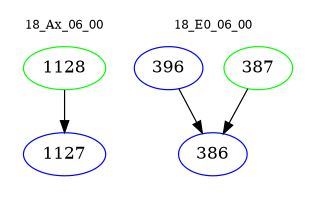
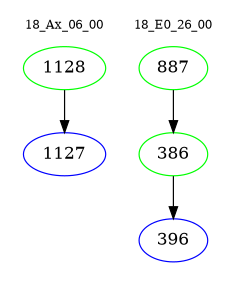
(213, 26) -> (173, 26)
(258, 68) -> (173, 68)
(188, 106) -> (173, 191)
(213, 154) -> (173, 154)
